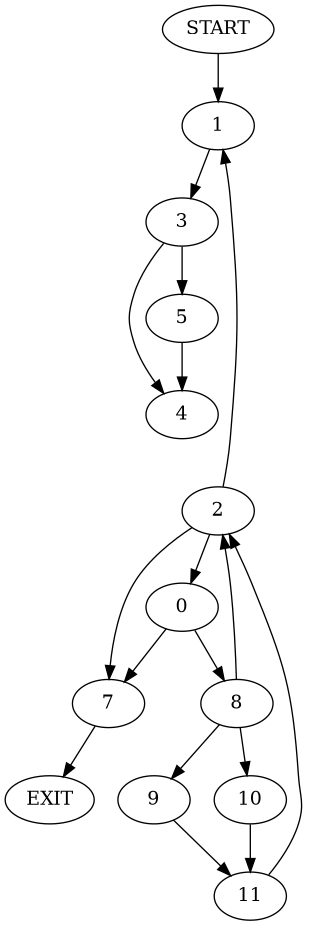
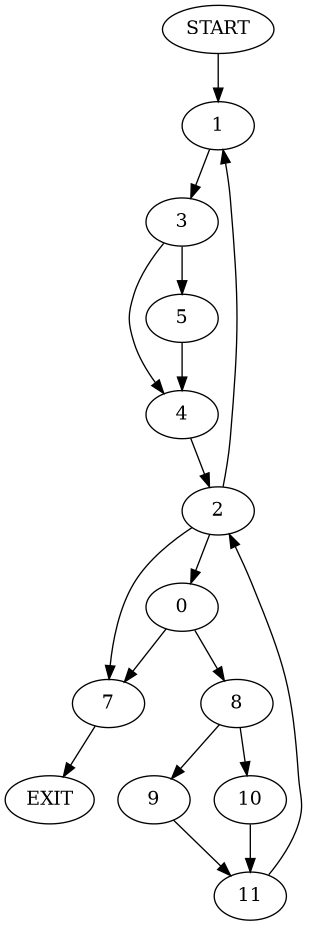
(233, 614) -> (198, 456)
